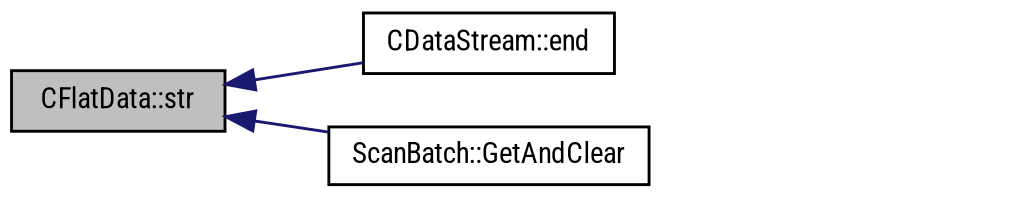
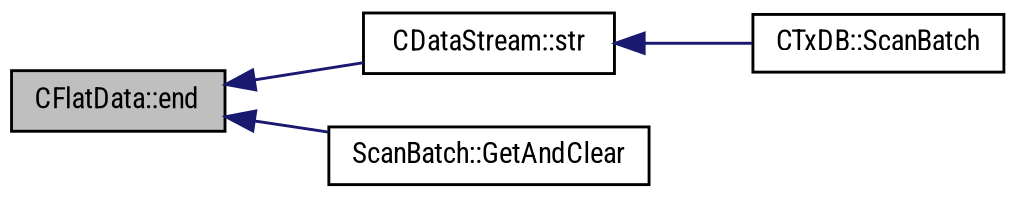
(489, 43) -> (489, 43)
none -> (878, 43)
(118, 101) -> (118, 101)
